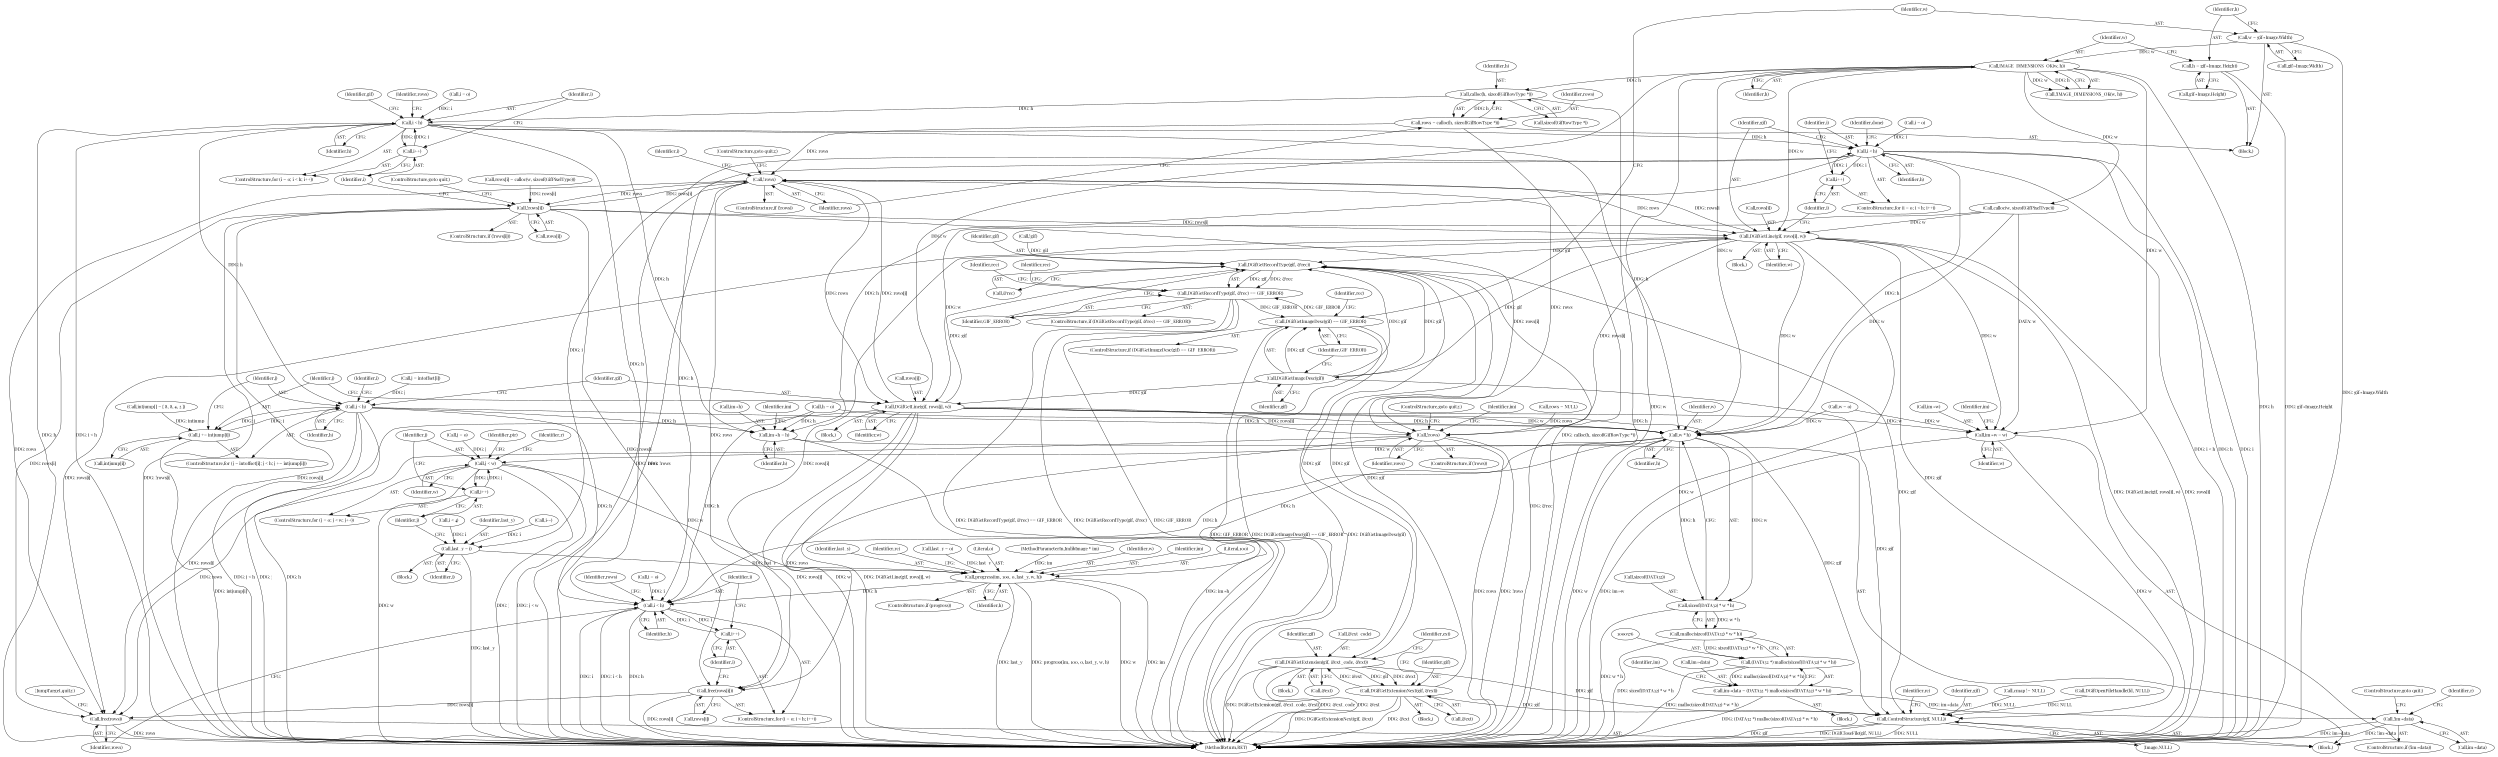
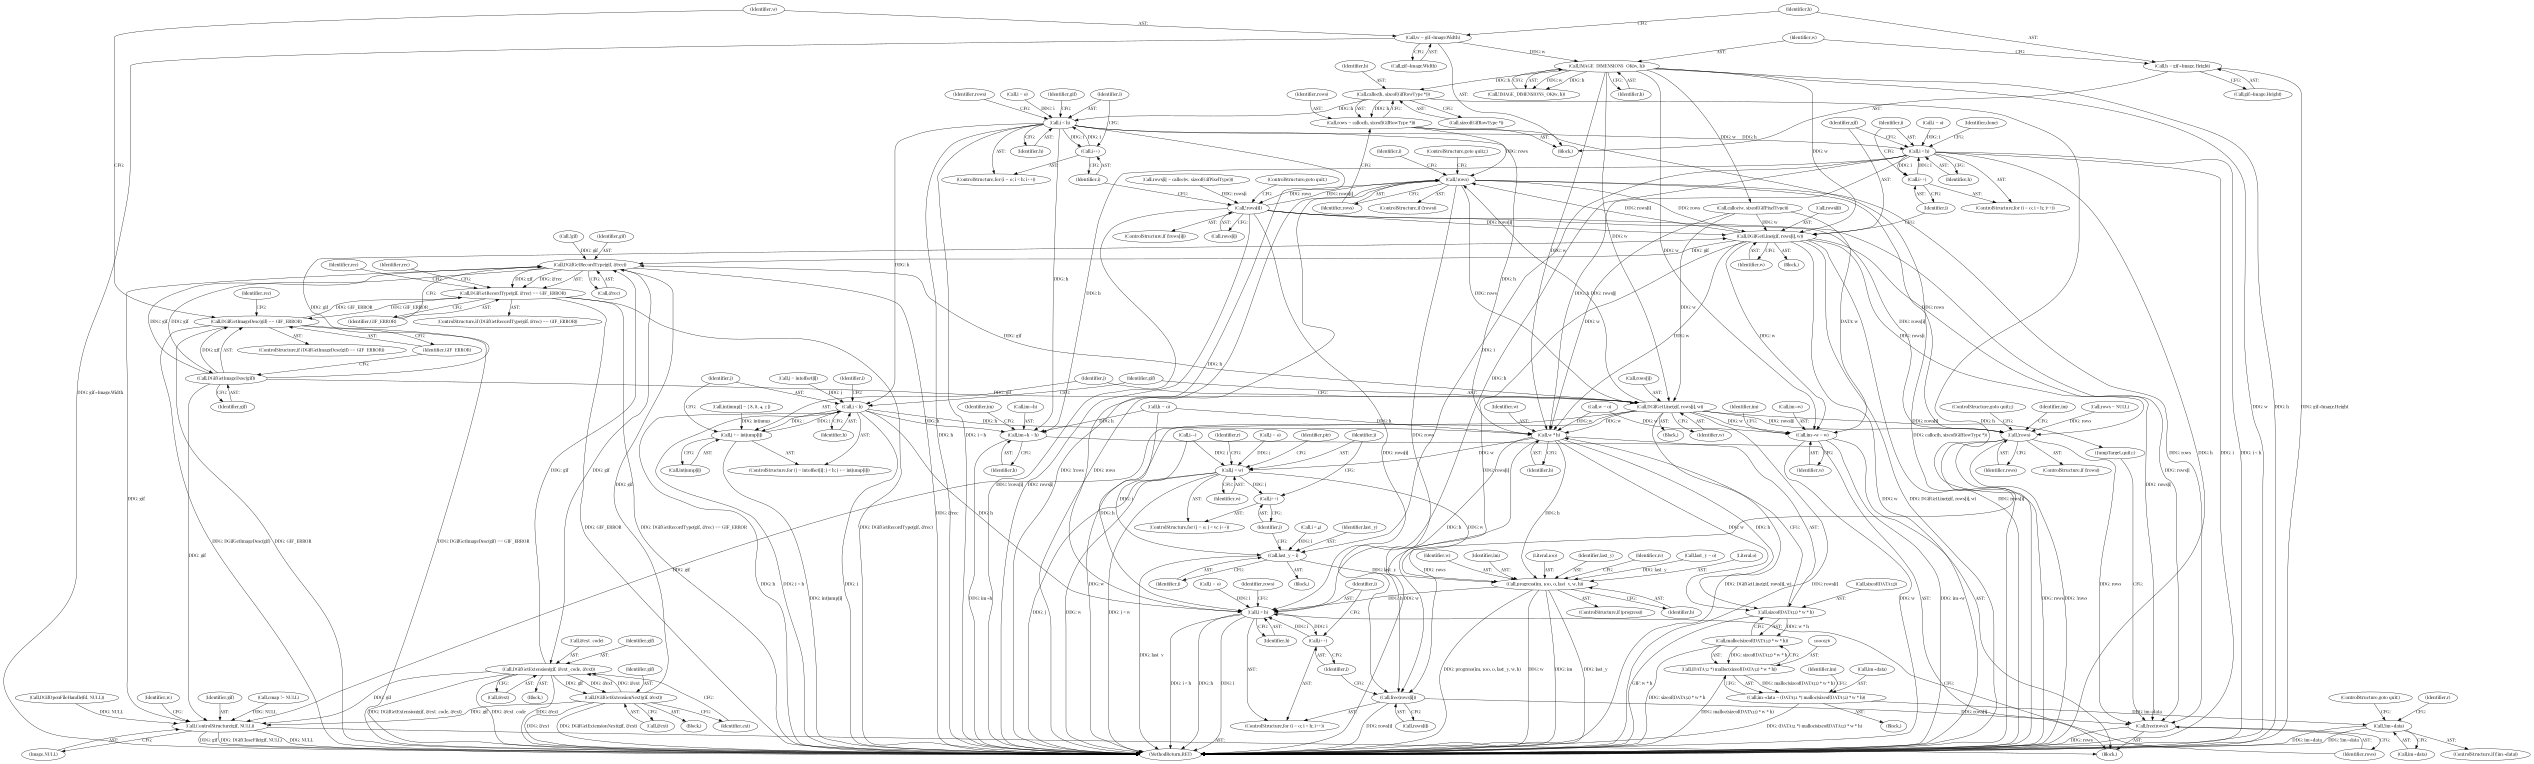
(419, 426) -> (1902, 423)
(489, 480) -> (1207, 453)
(1060, 549) -> none
(2018, 550) -> none
(1399, 658) -> (686, 710)
(1612, 677) -> (1642, 684)
